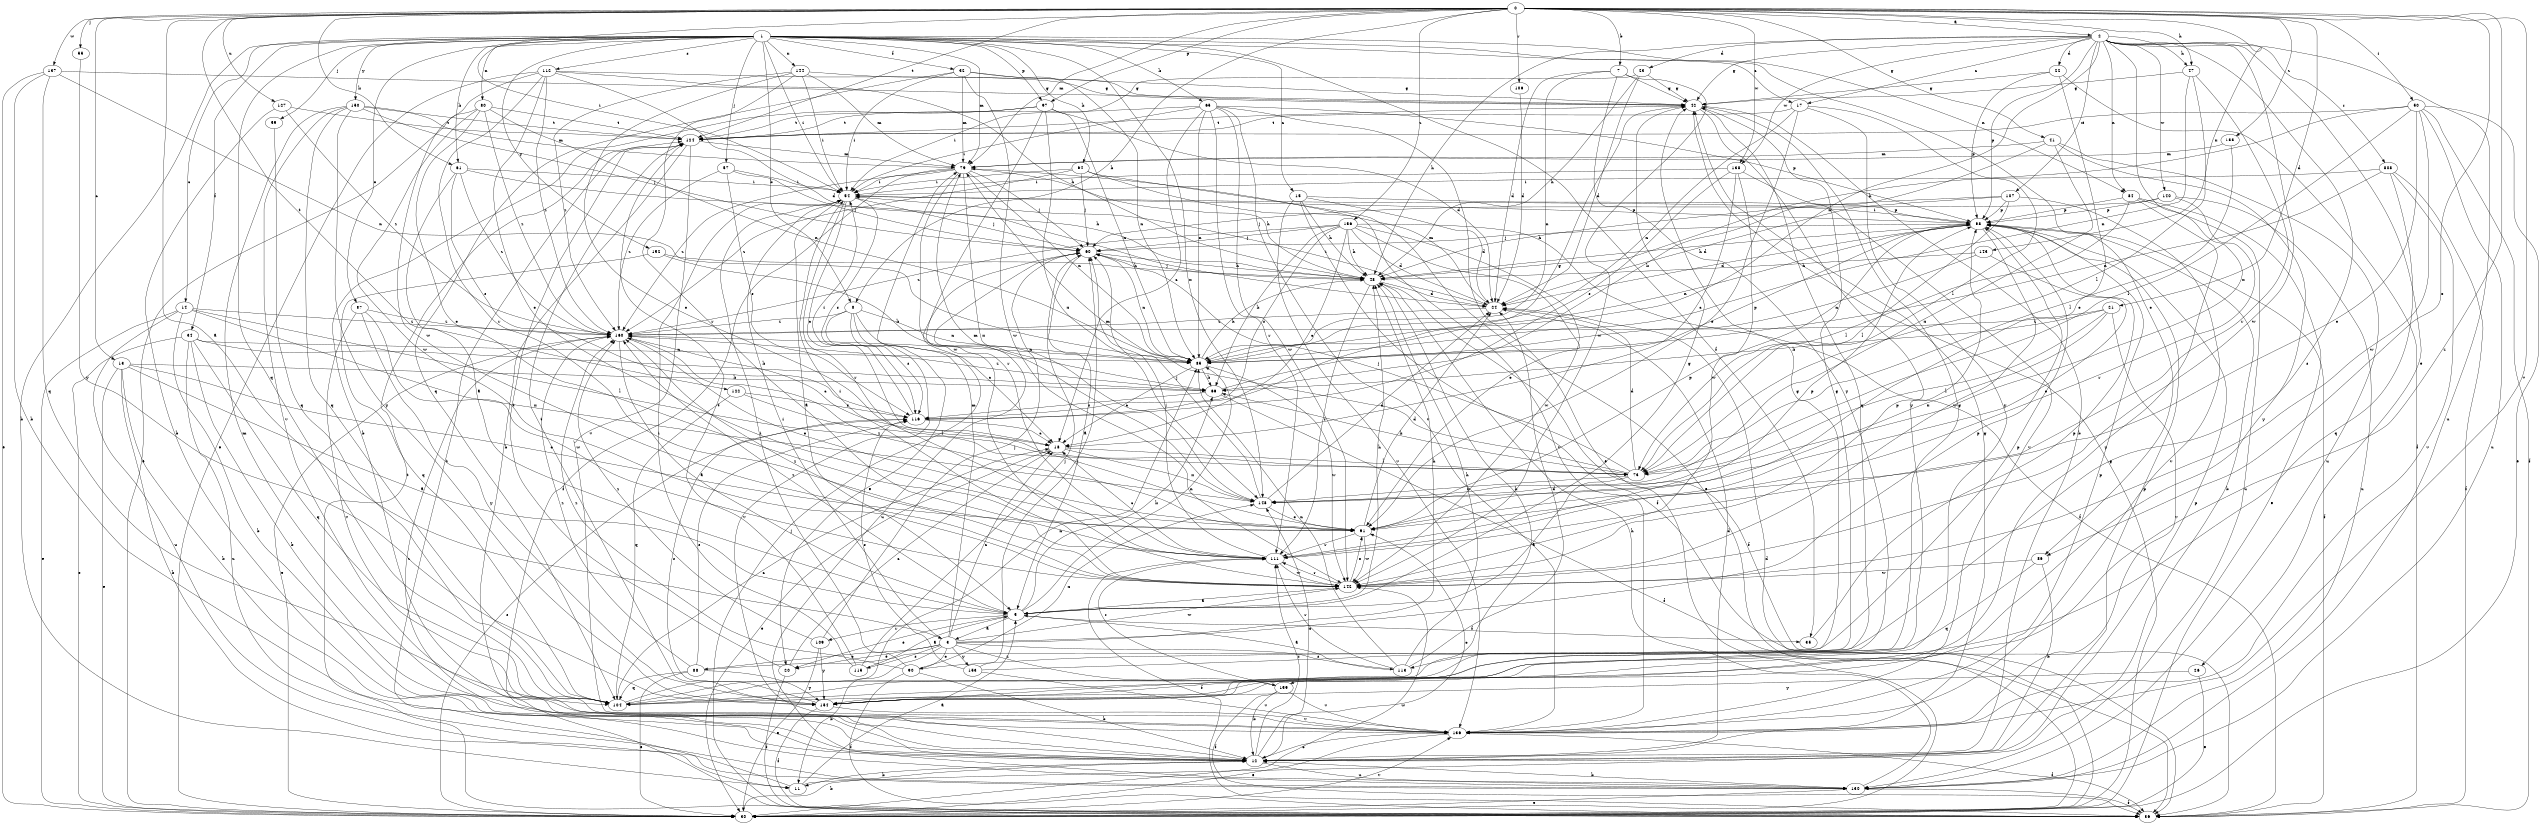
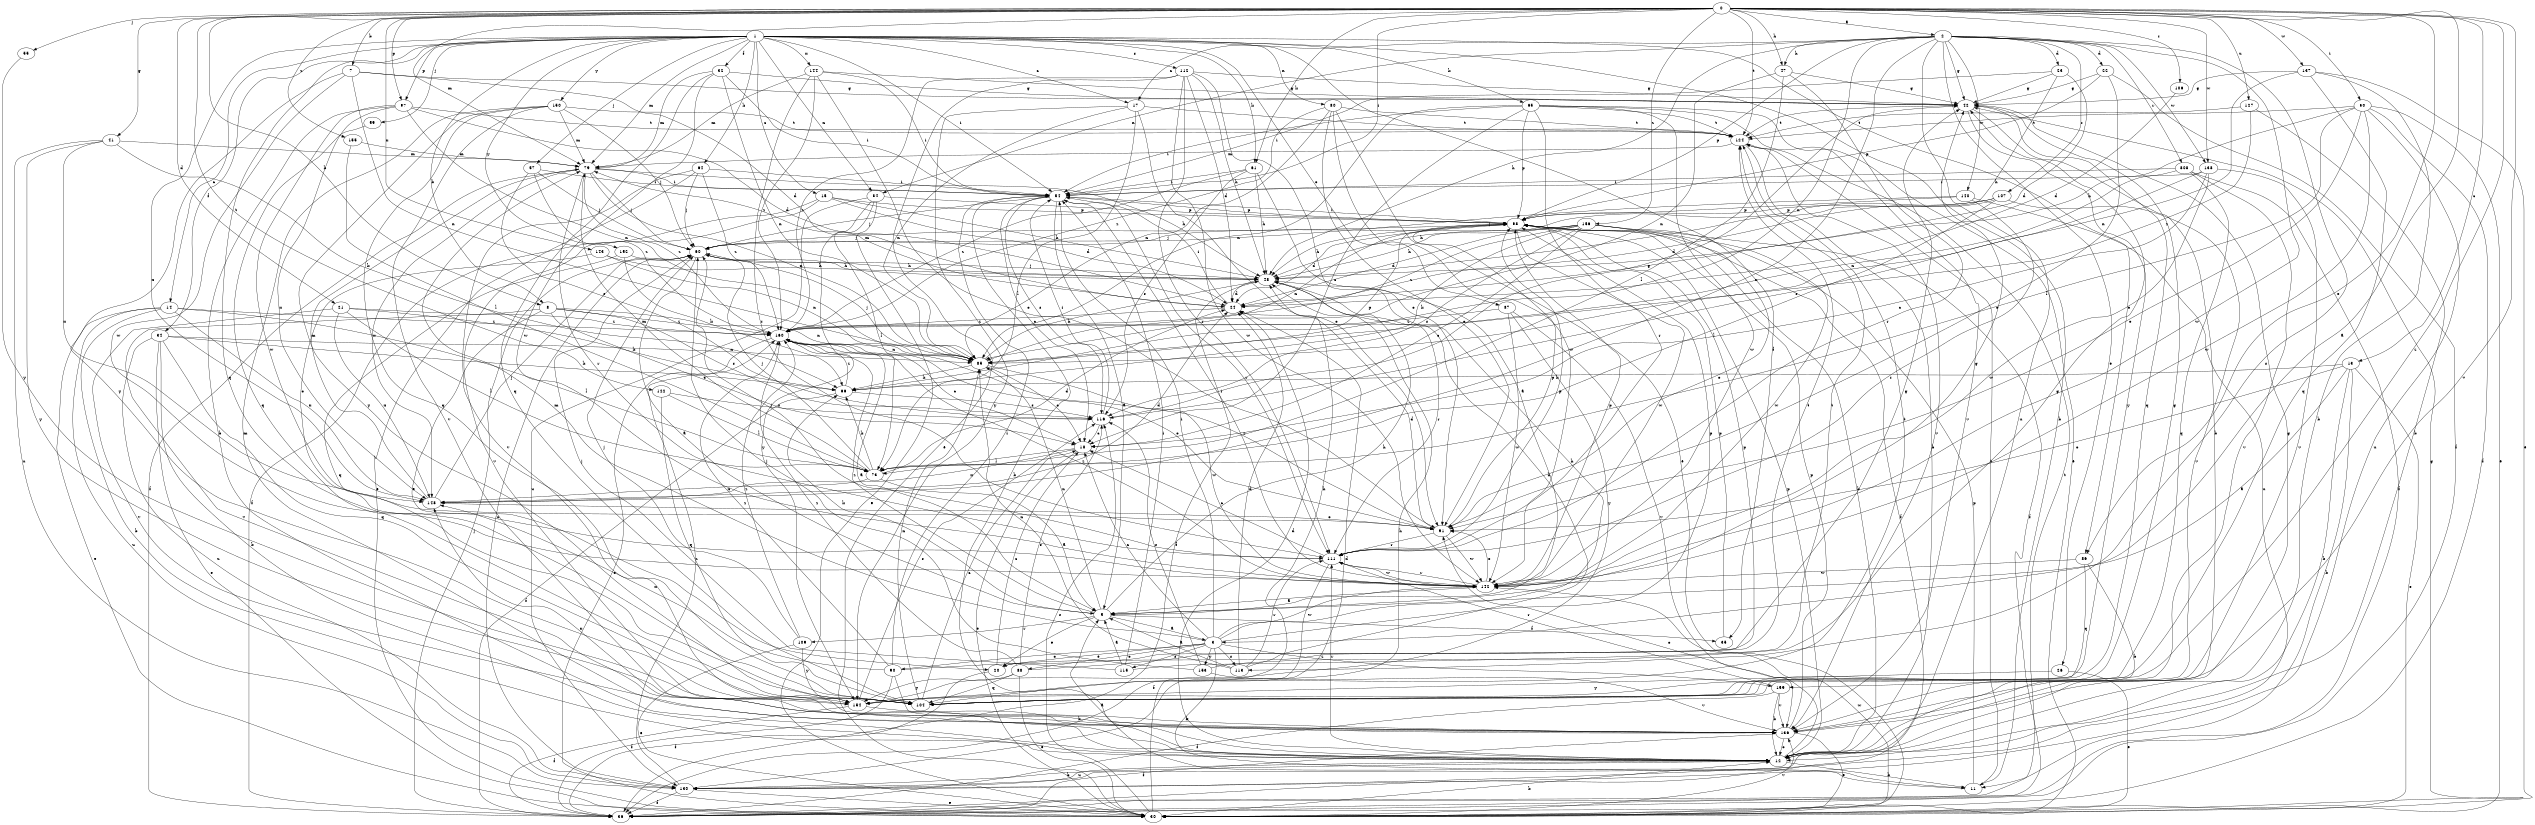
(1144, 308) -> (867, 308)
none -> (1076, 691)
